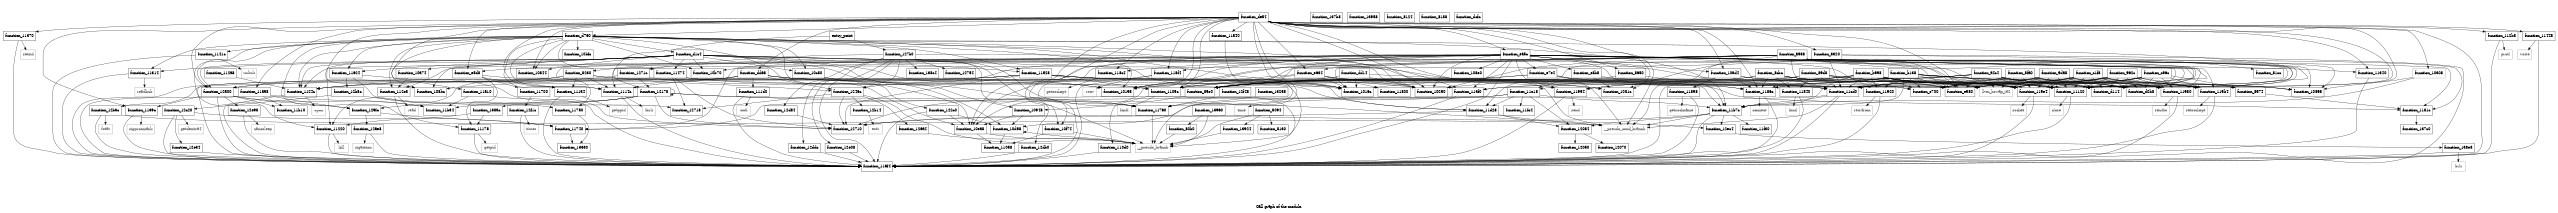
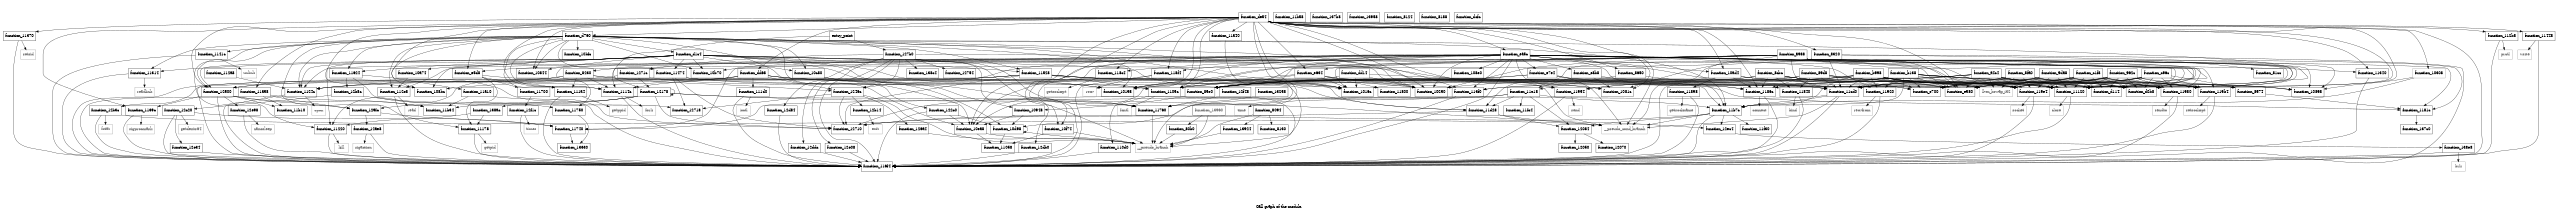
none -> (1289, 17)
(1209, 111) -> (1209, 111)
(812, 119) -> (802, 160)
